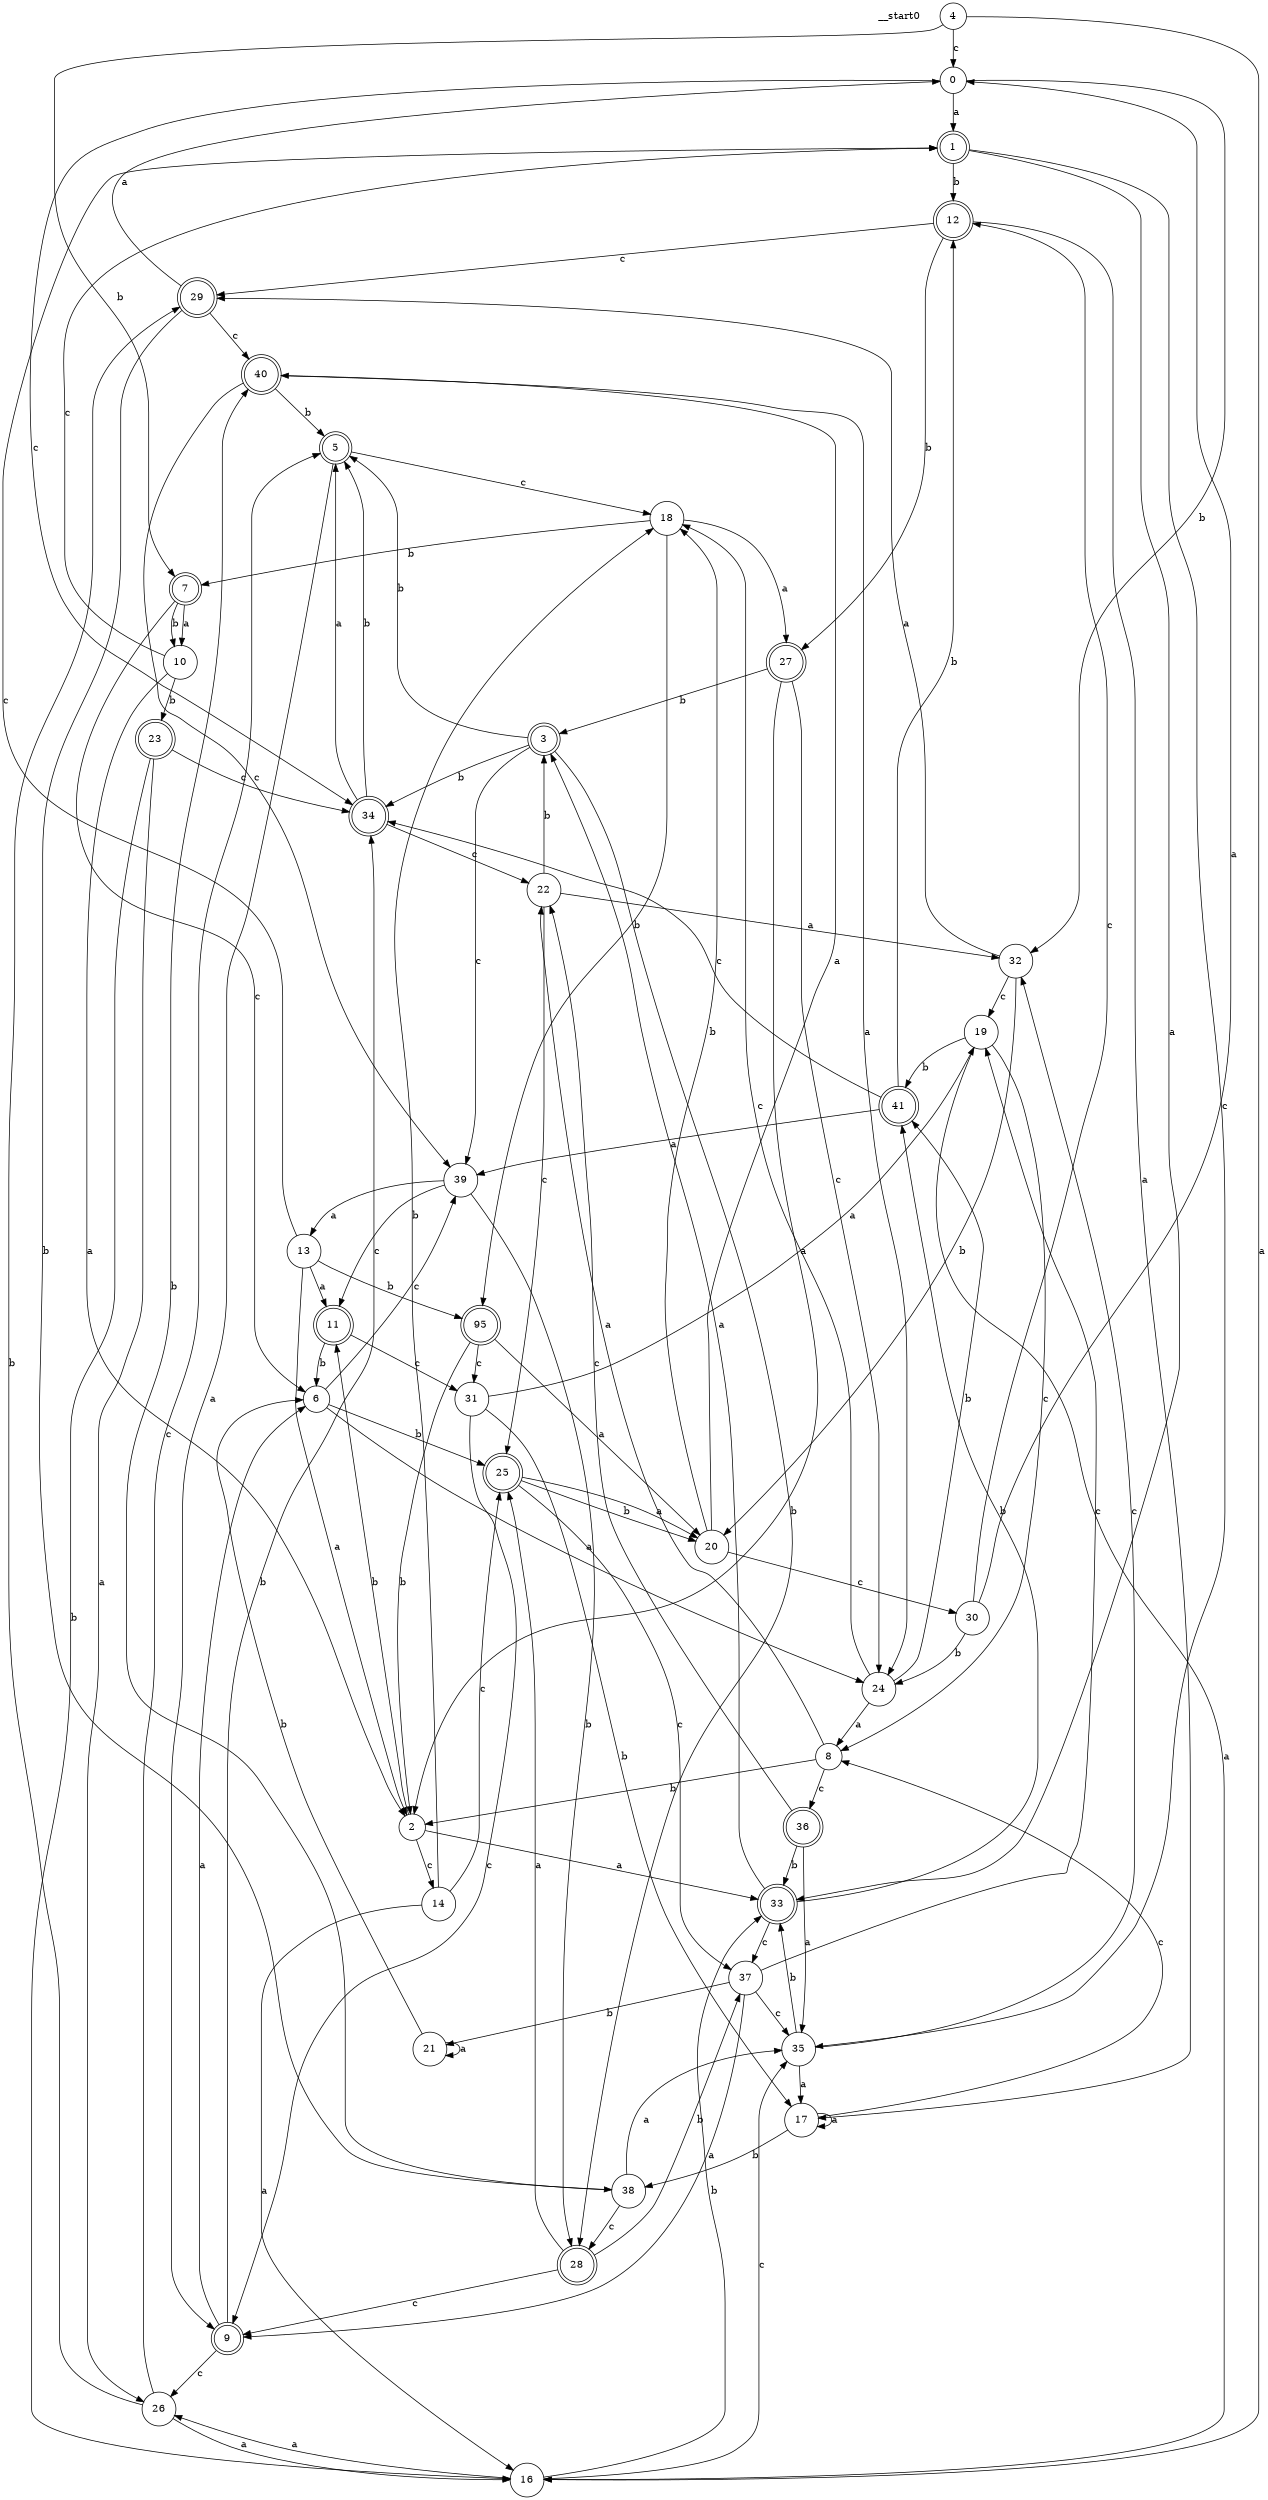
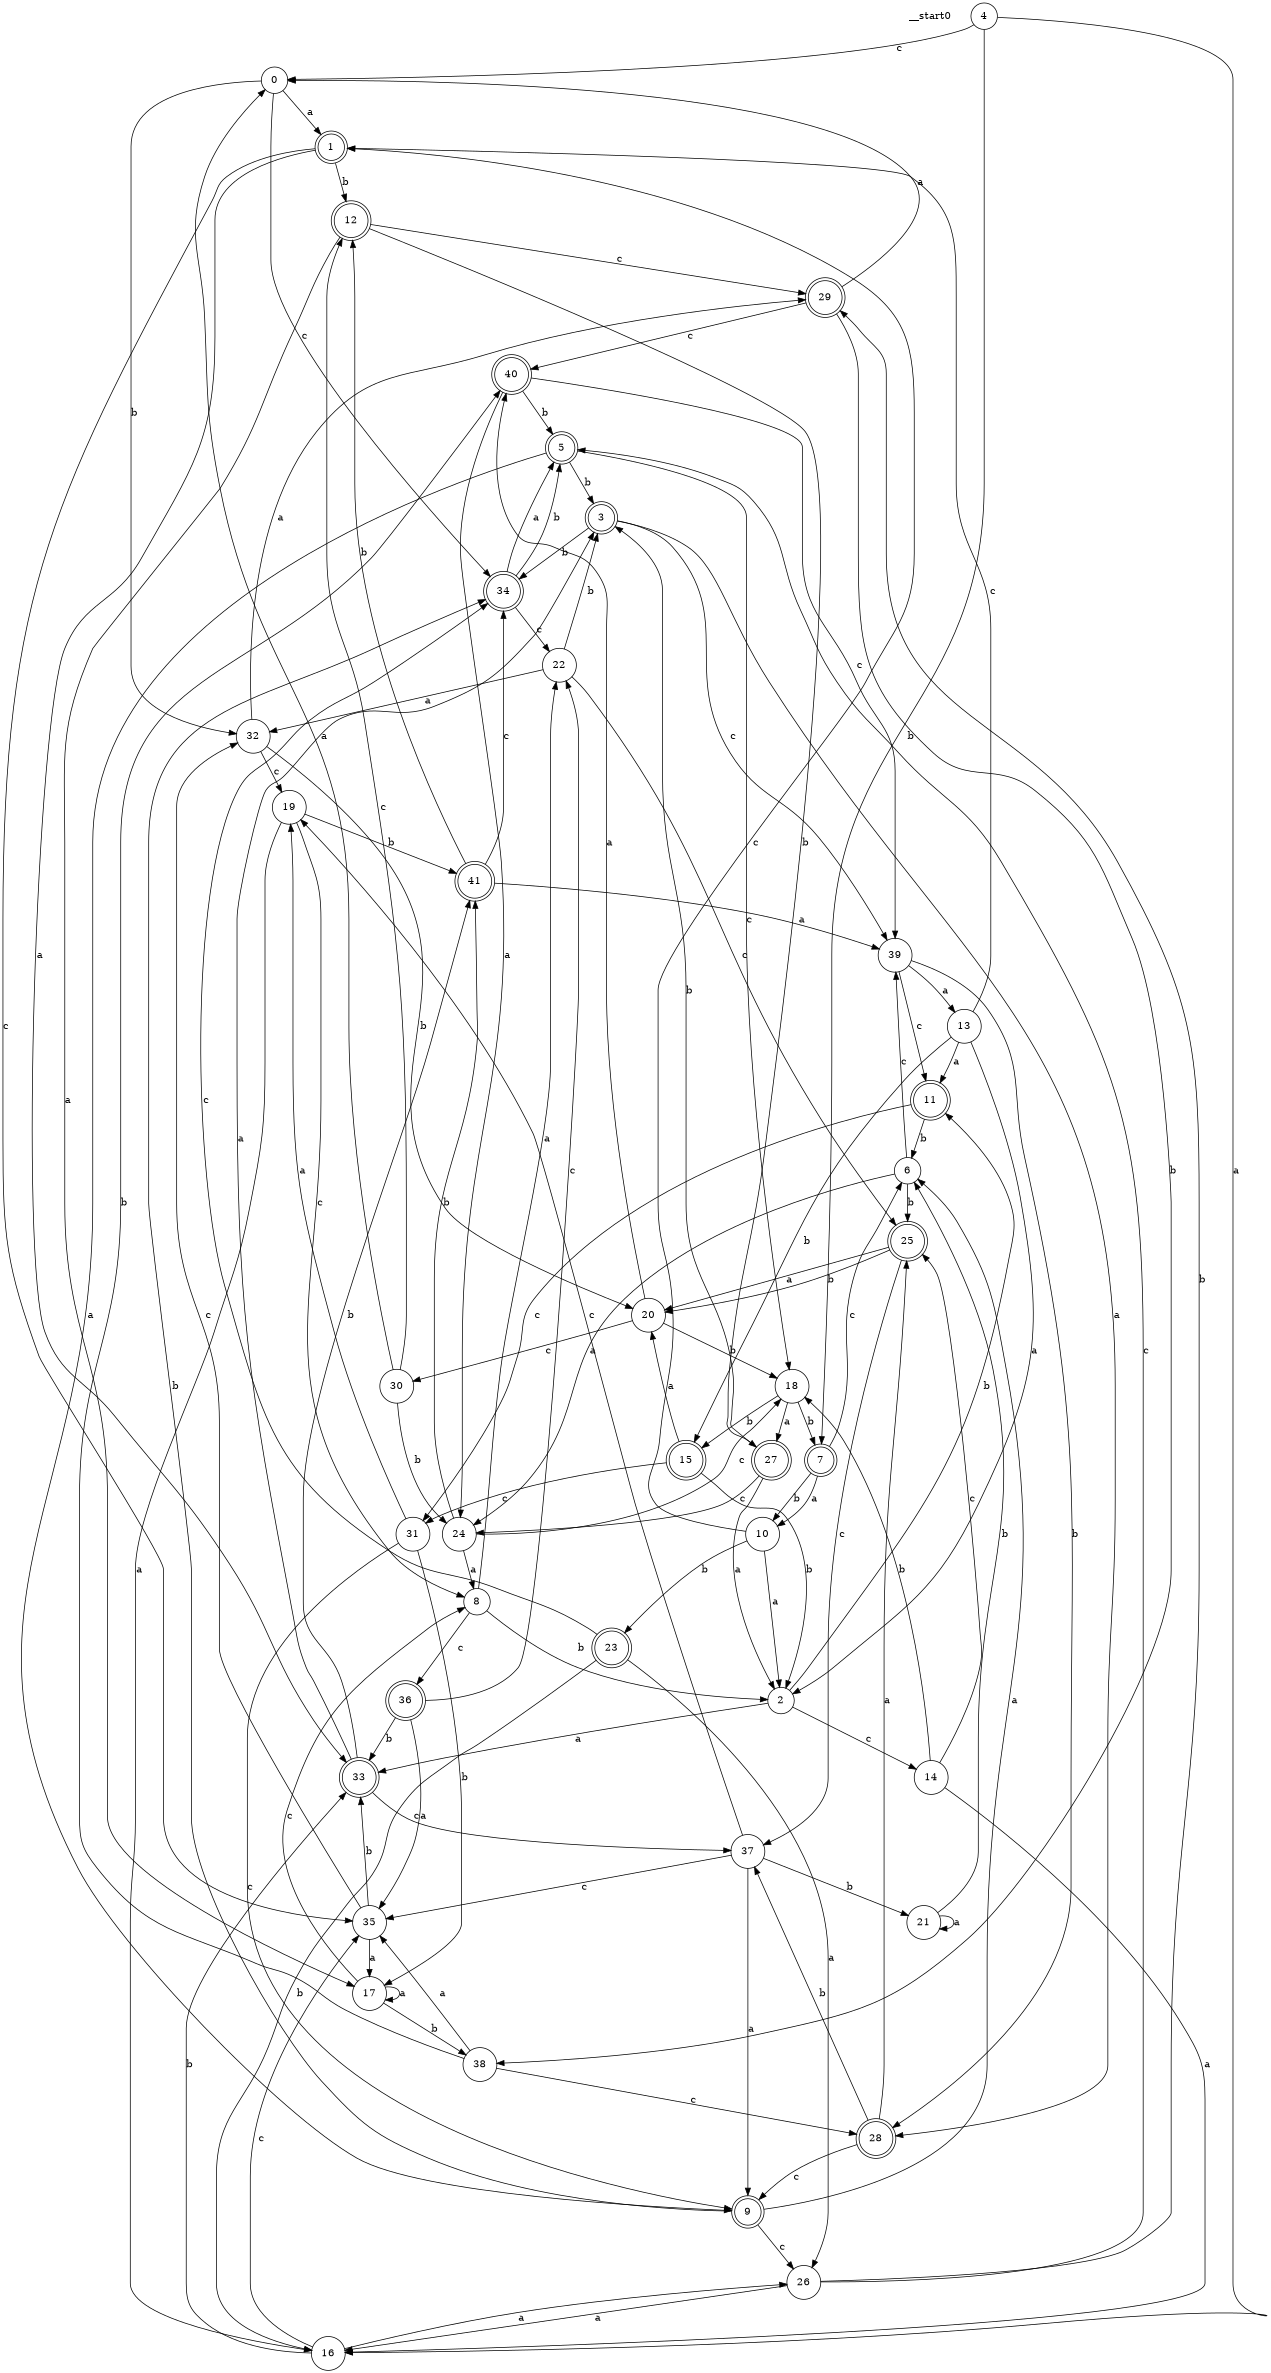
(398, 635) -> (580, 480)
(481, 1325) -> (686, 1460)
(794, 1512) -> (1117, 1315)
